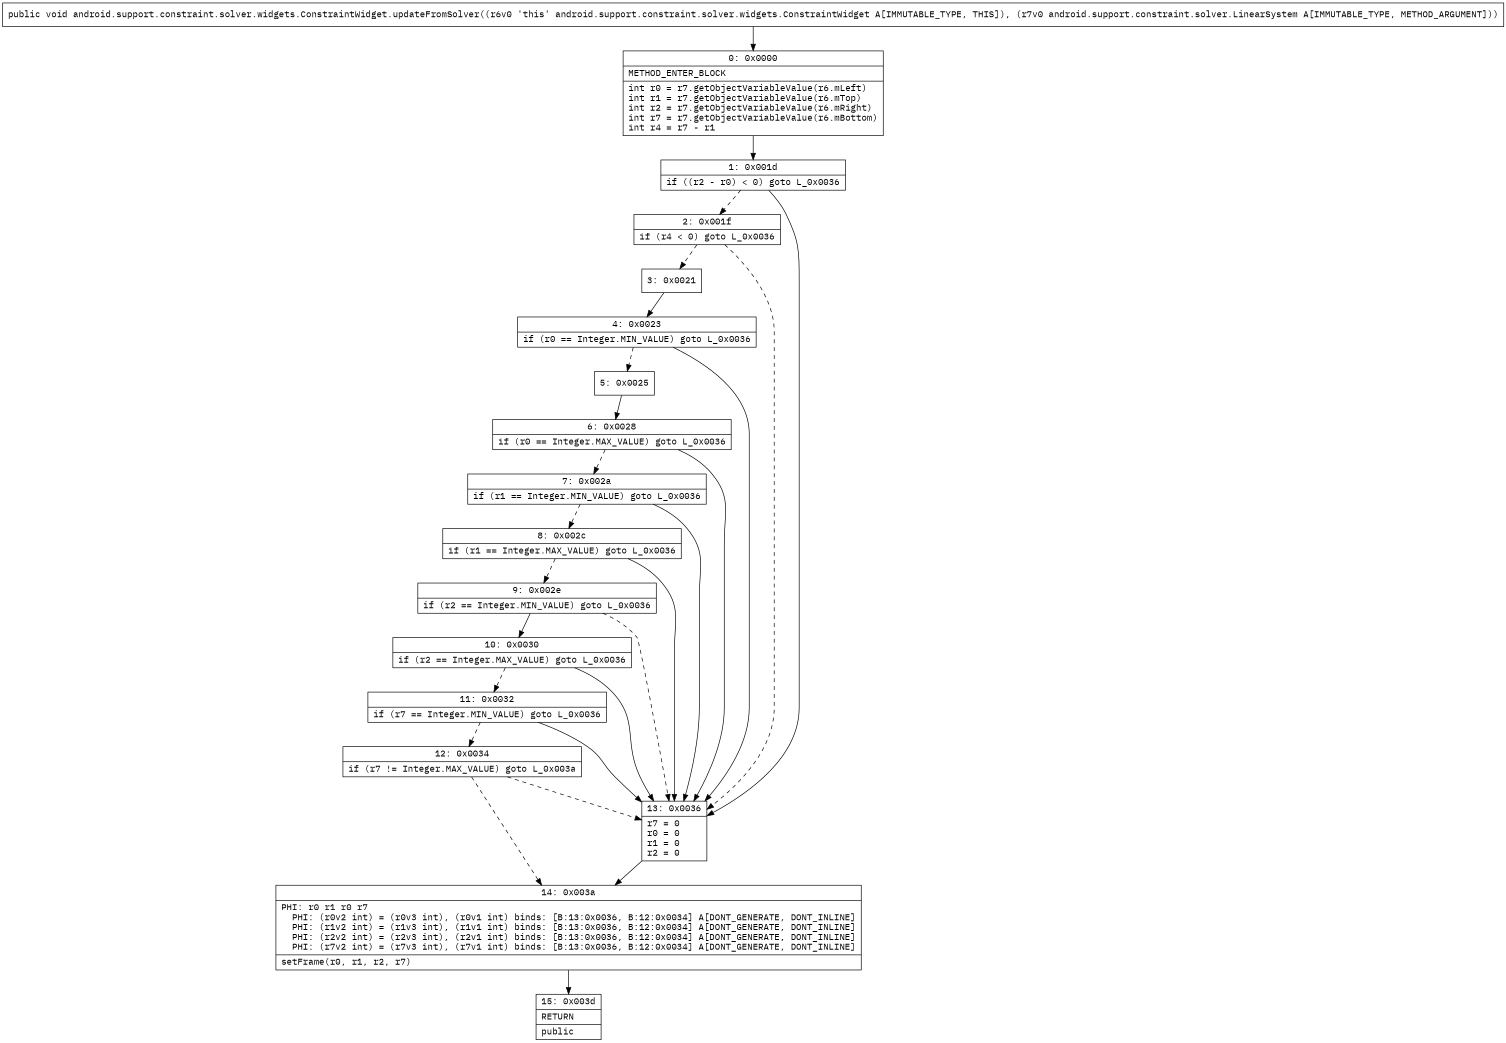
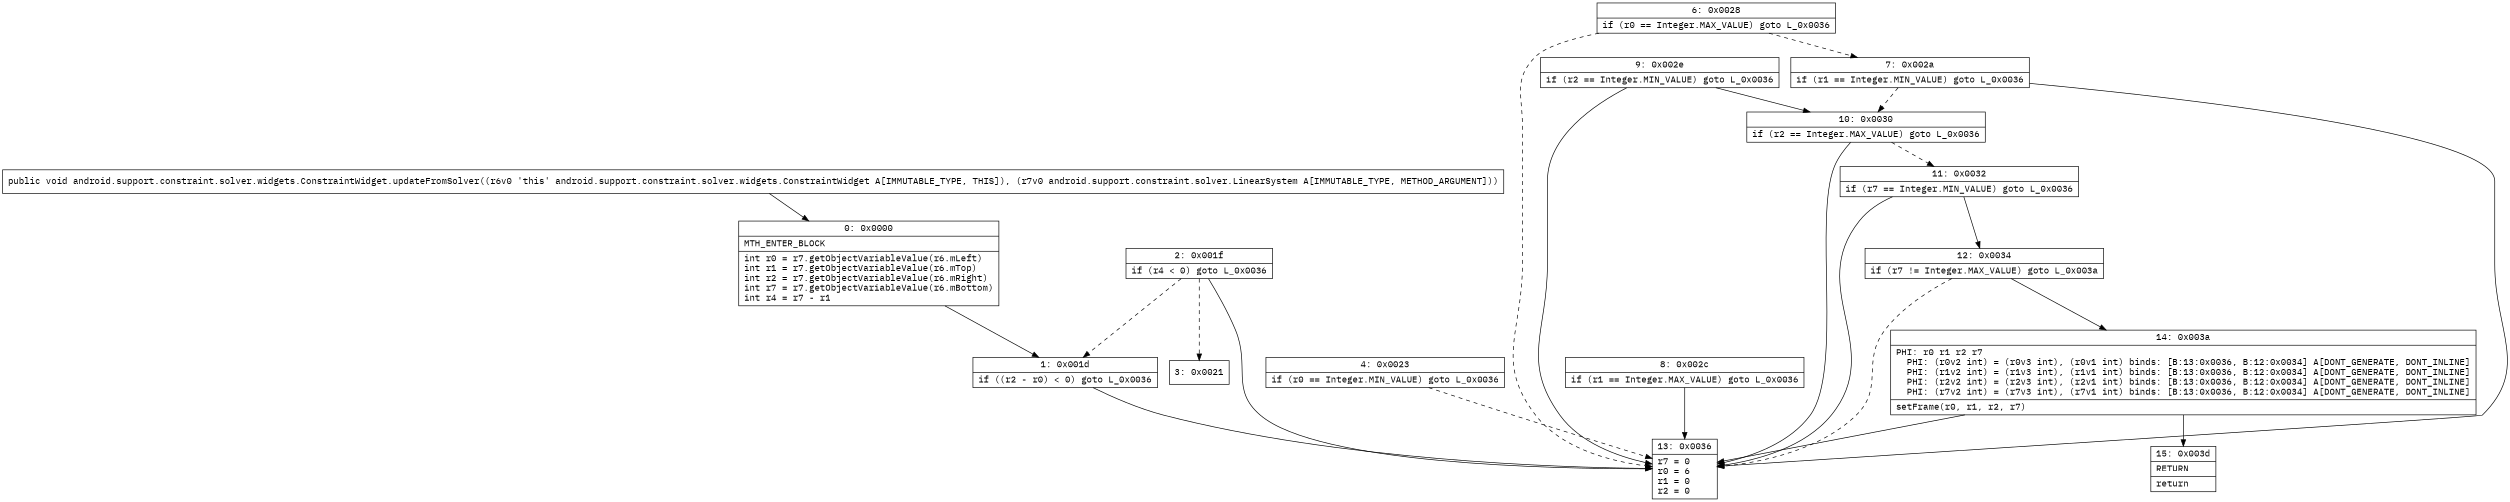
(677, 73) -> (785, 243)
(732, 200) -> (1135, 316)
(657, 302) -> none
(624, 383) -> none
(576, 513) -> (1890, 97)
(774, 528) -> (1309, 437)
(749, 560) -> (1537, 423)
(551, 568) -> none
(724, 614) -> (1522, 265)
(649, 695) -> (1546, 287)
(476, 731) -> (1971, 219)
(505, 828) -> (2056, 303)
(664, 833) -> (1674, 471)
(631, 871) -> (1844, 438)
(327, 908) -> (1942, 352)
(558, 1032) -> (2173, 484)
